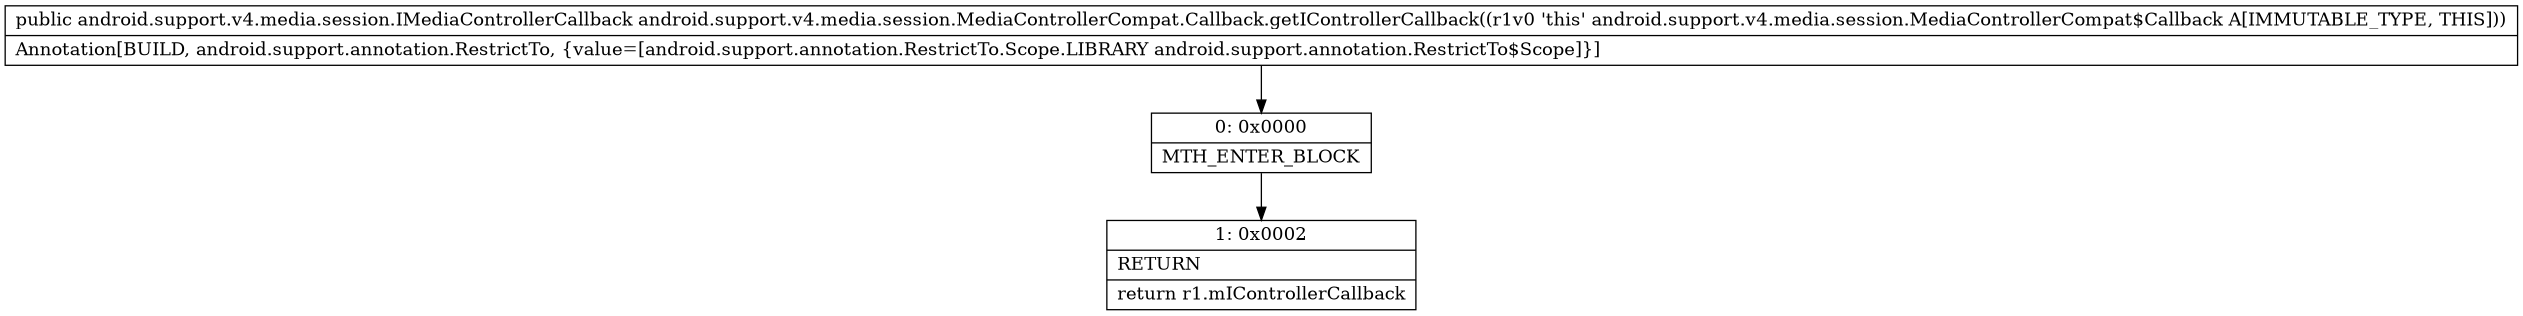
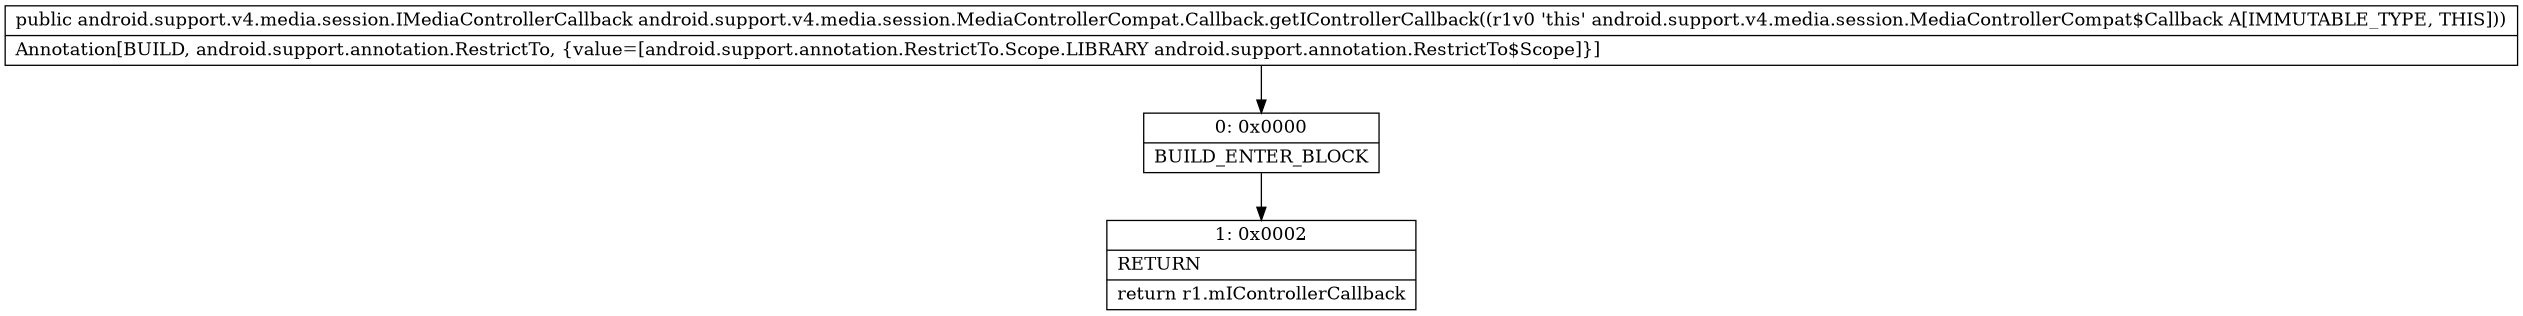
(1261, 157) -> (1261, 157)
